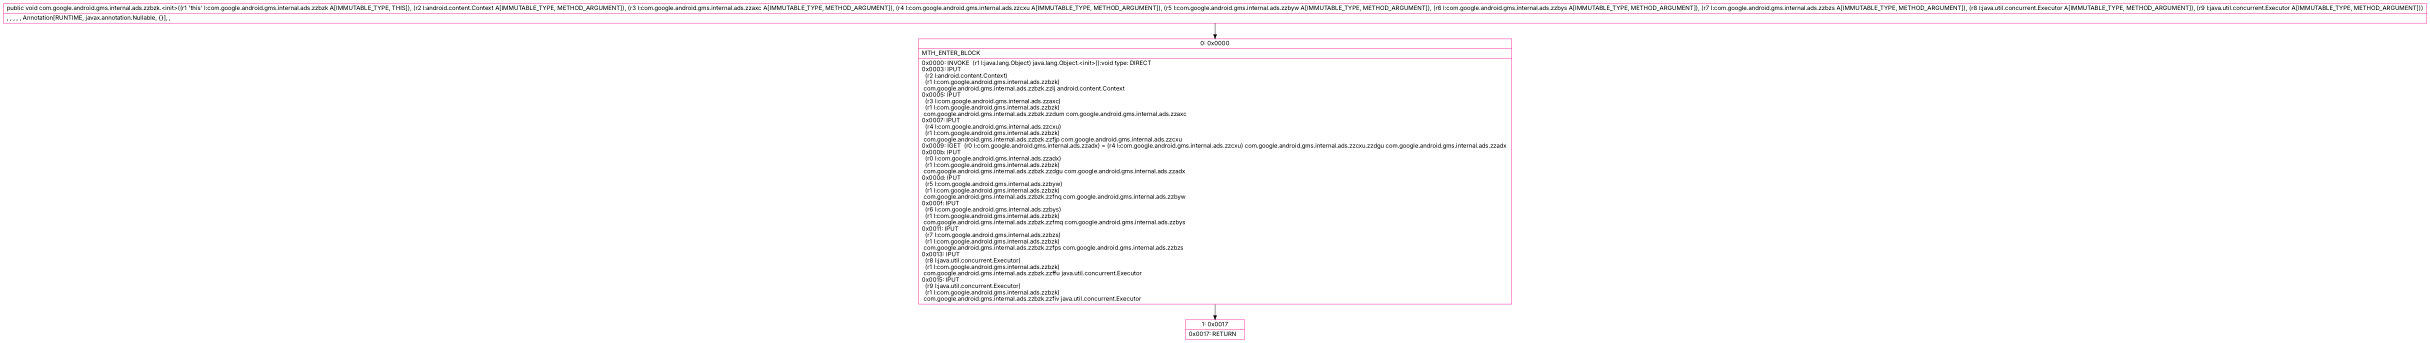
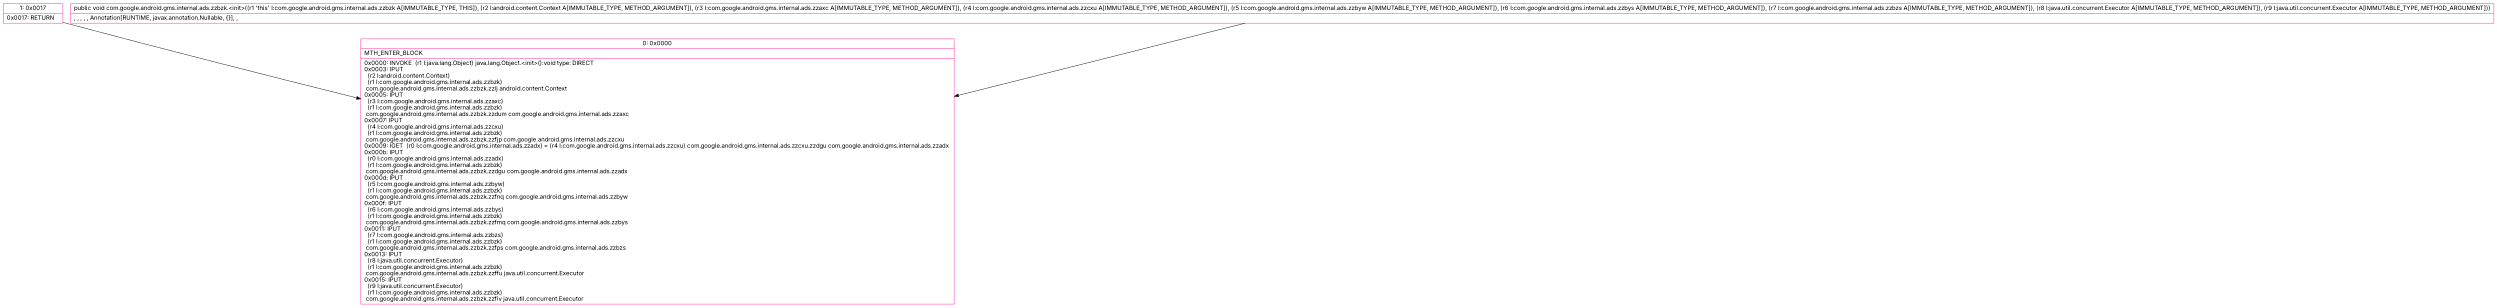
(1215, 310) -> (210, 61)
